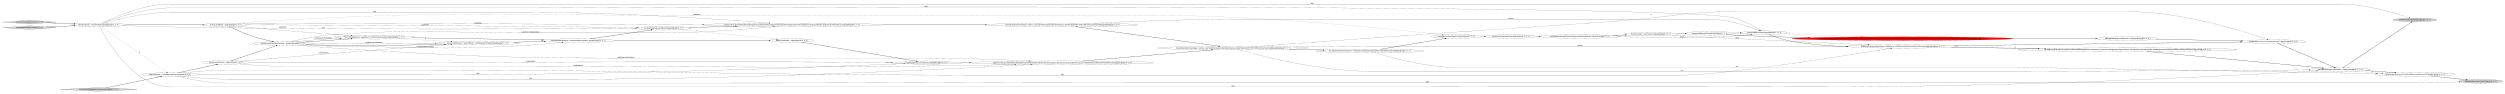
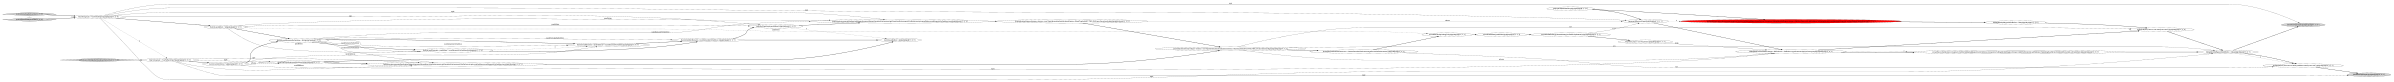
(1681, 34) -> none
(859, 52) -> (609, 60)
(531, 61) -> (254, 63)
